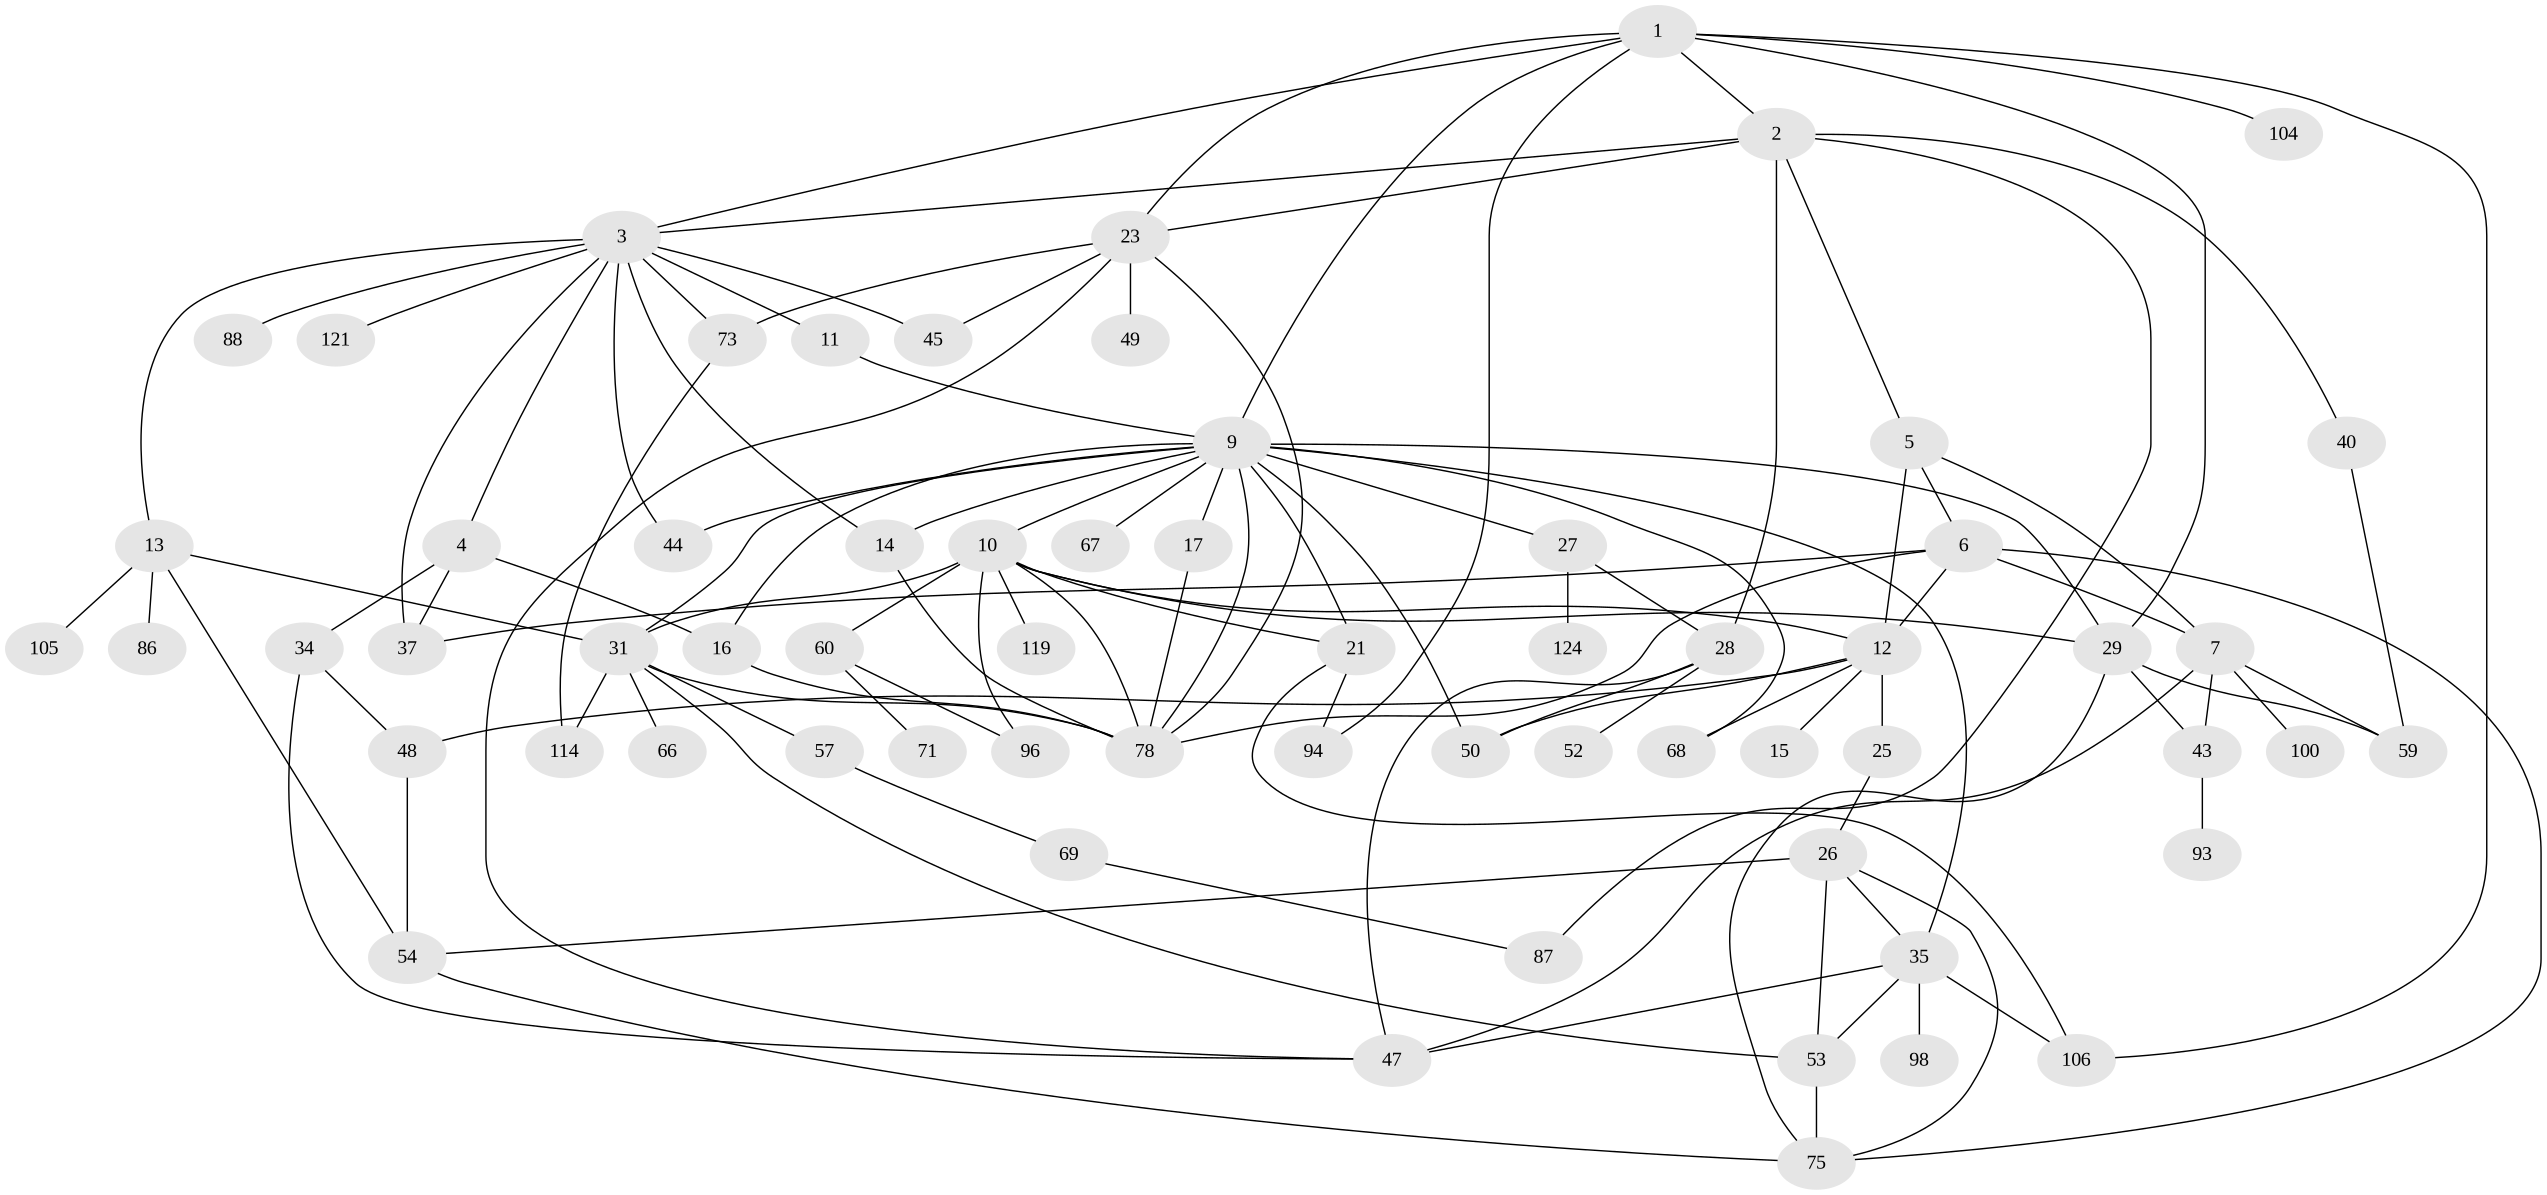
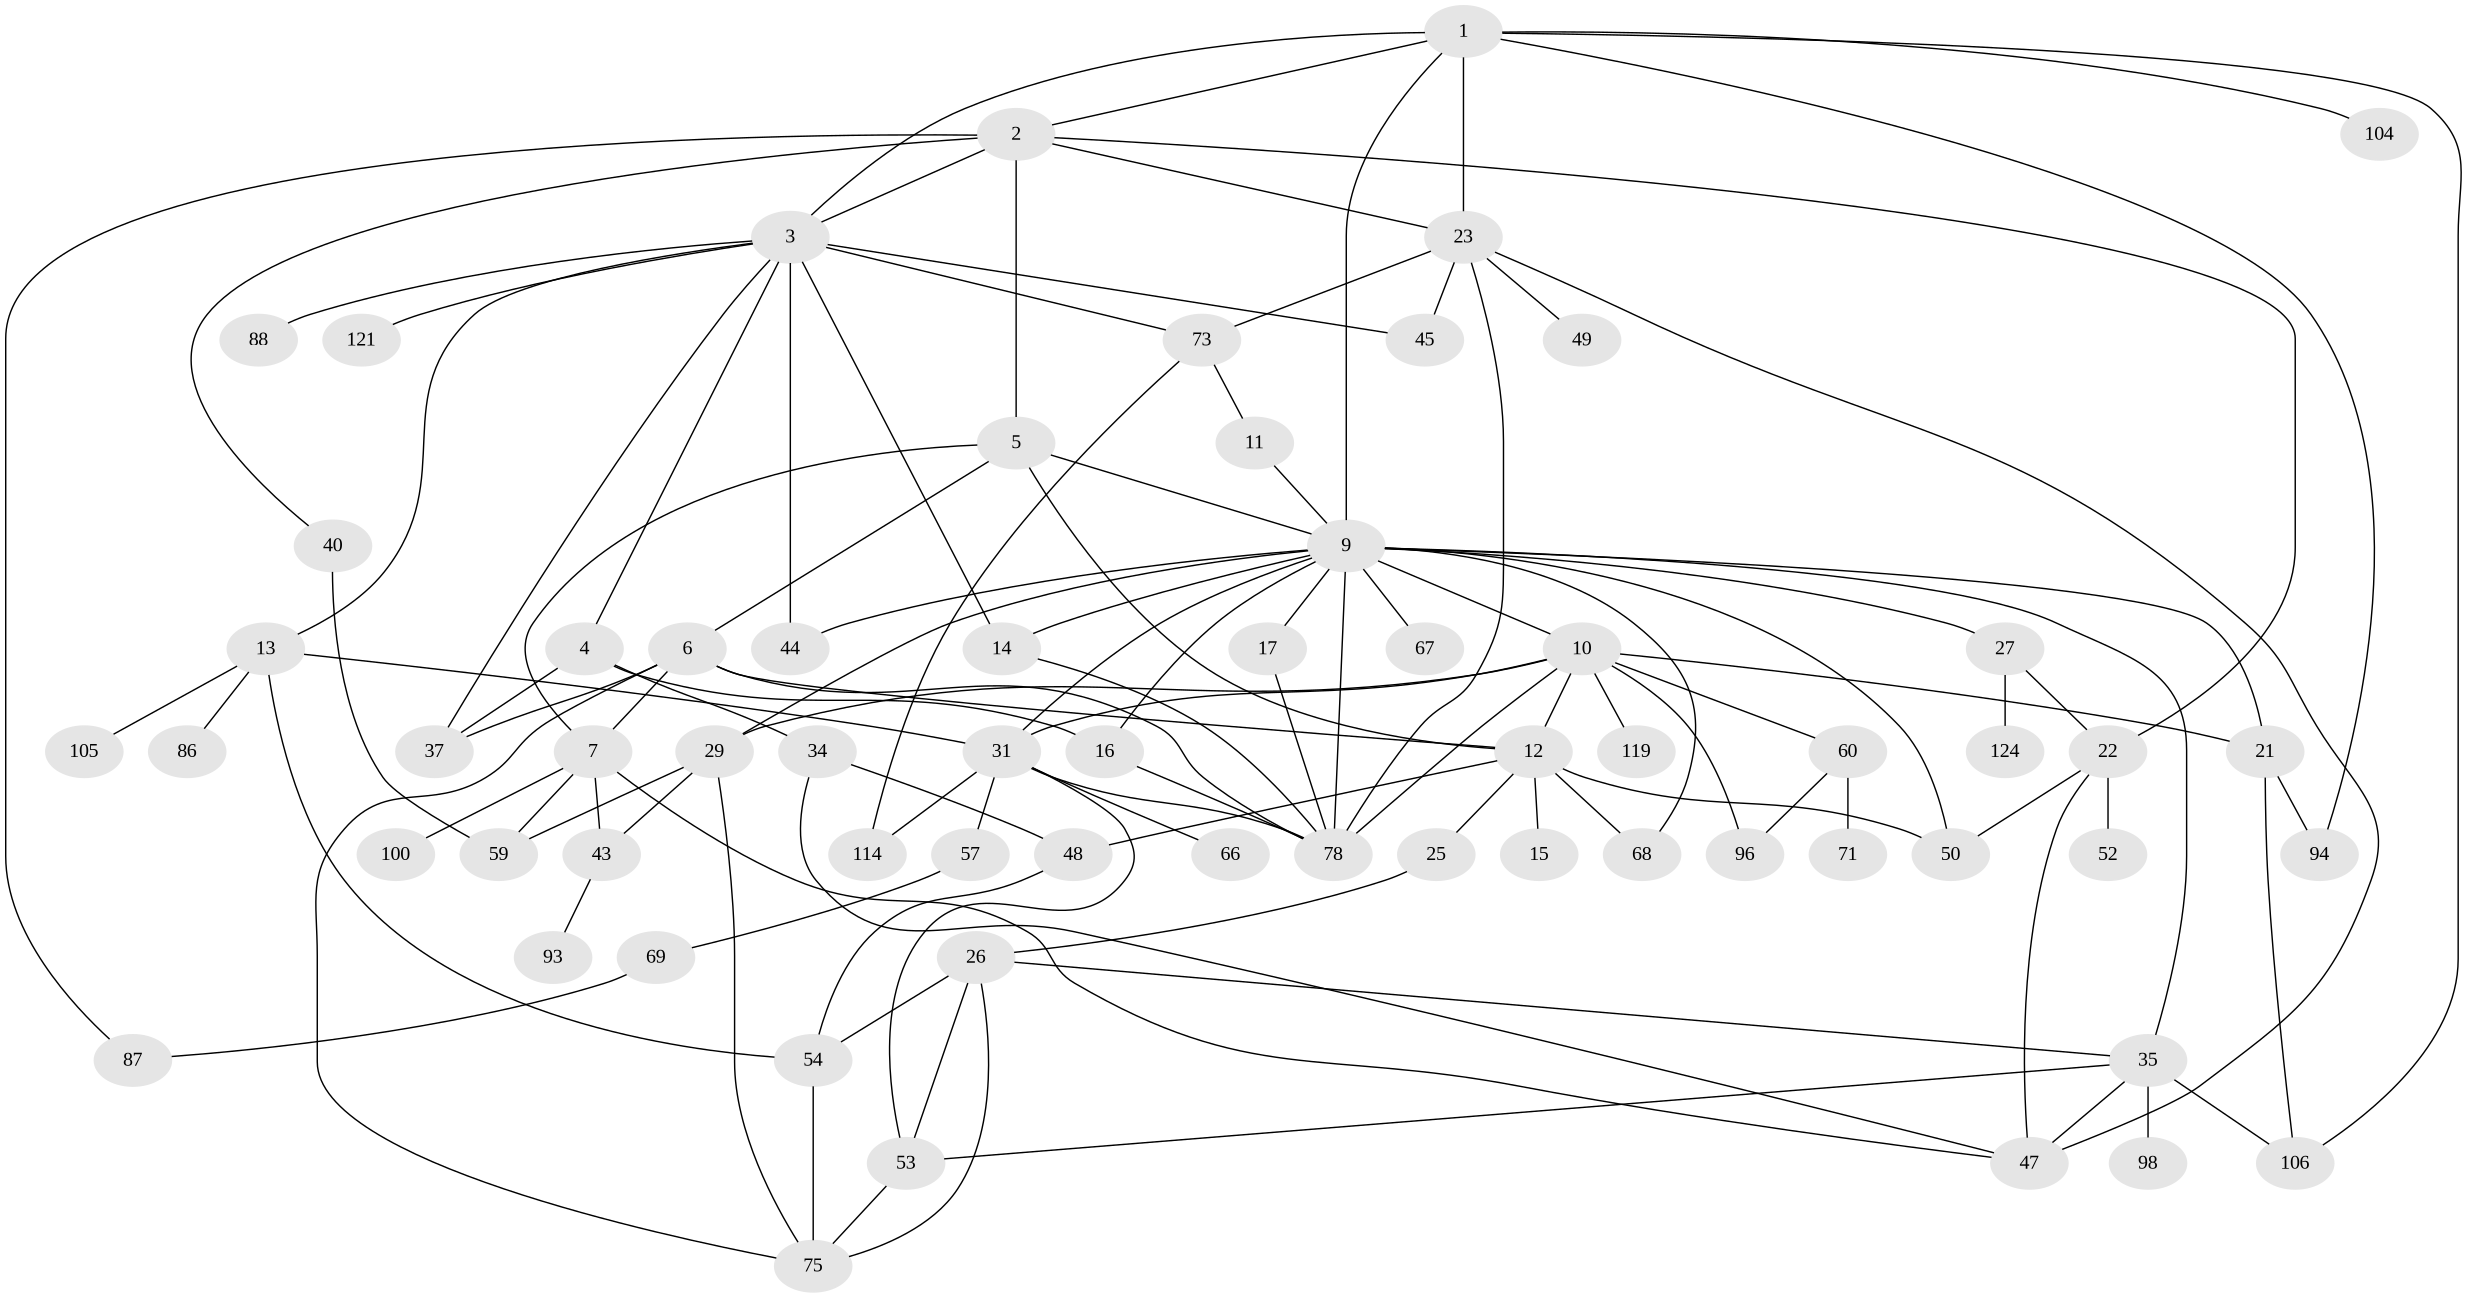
(2160, 175) -> none
(726, 289) -> (1228, 392)
none -> (1181, 494)
(1725, 649) -> (2108, 752)
